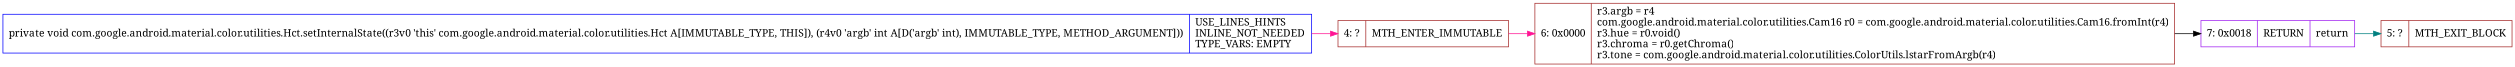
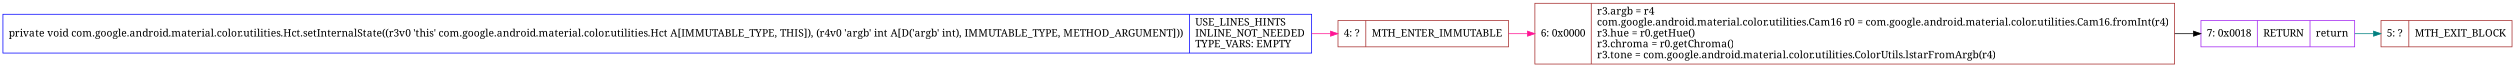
(1639, 33) -> (1646, 33)
